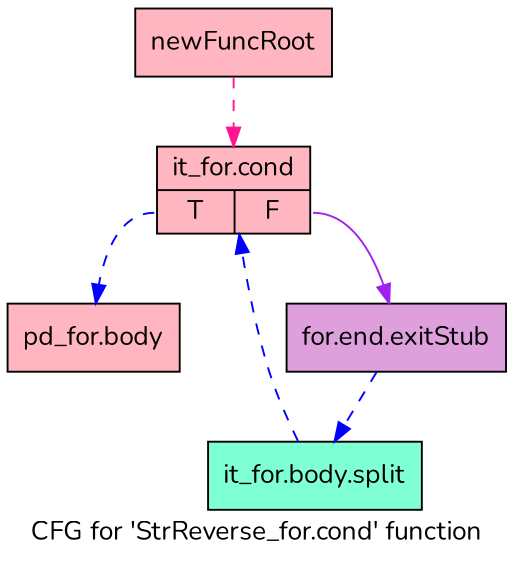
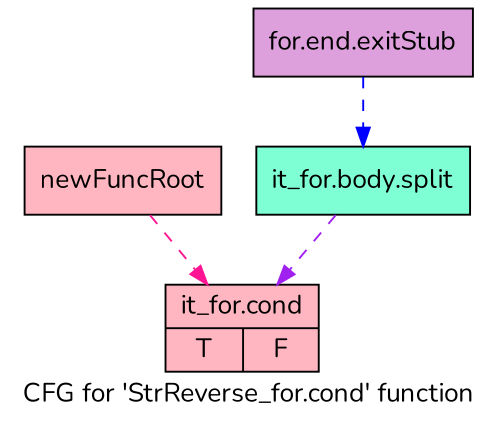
(359, 238) -> none
(94, 338) -> none
(263, 349) -> (313, 243)
